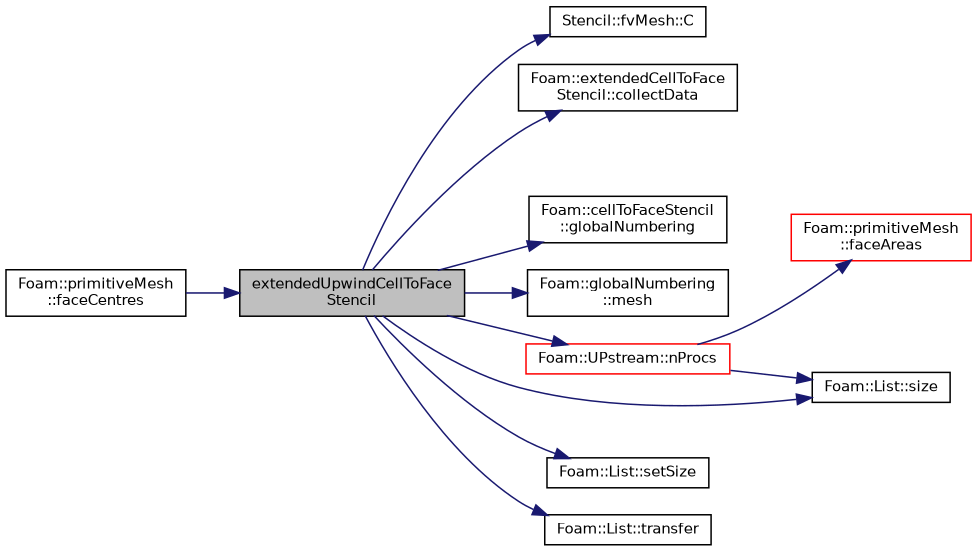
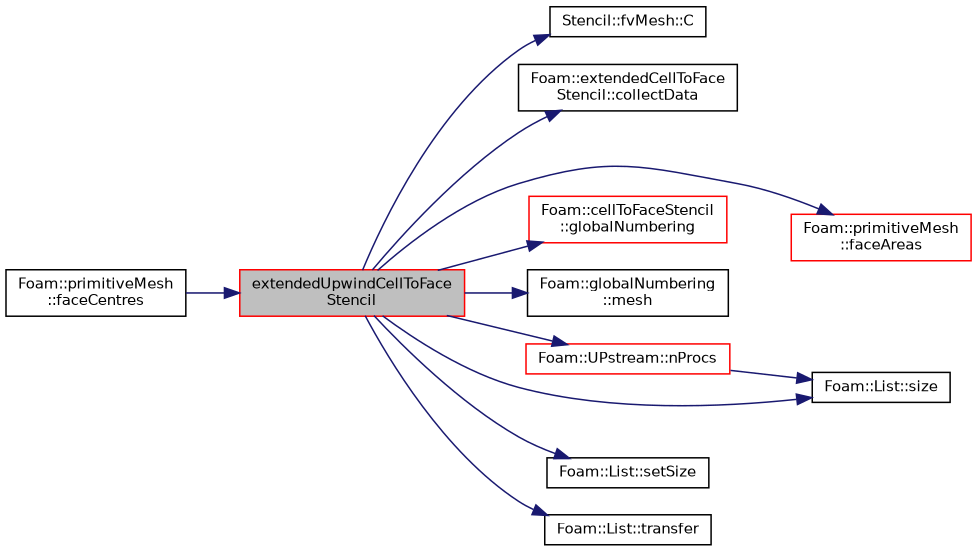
(628, 220) -> (628, 220)
(352, 293) -> (352, 293)
(771, 313) -> (587, 168)
